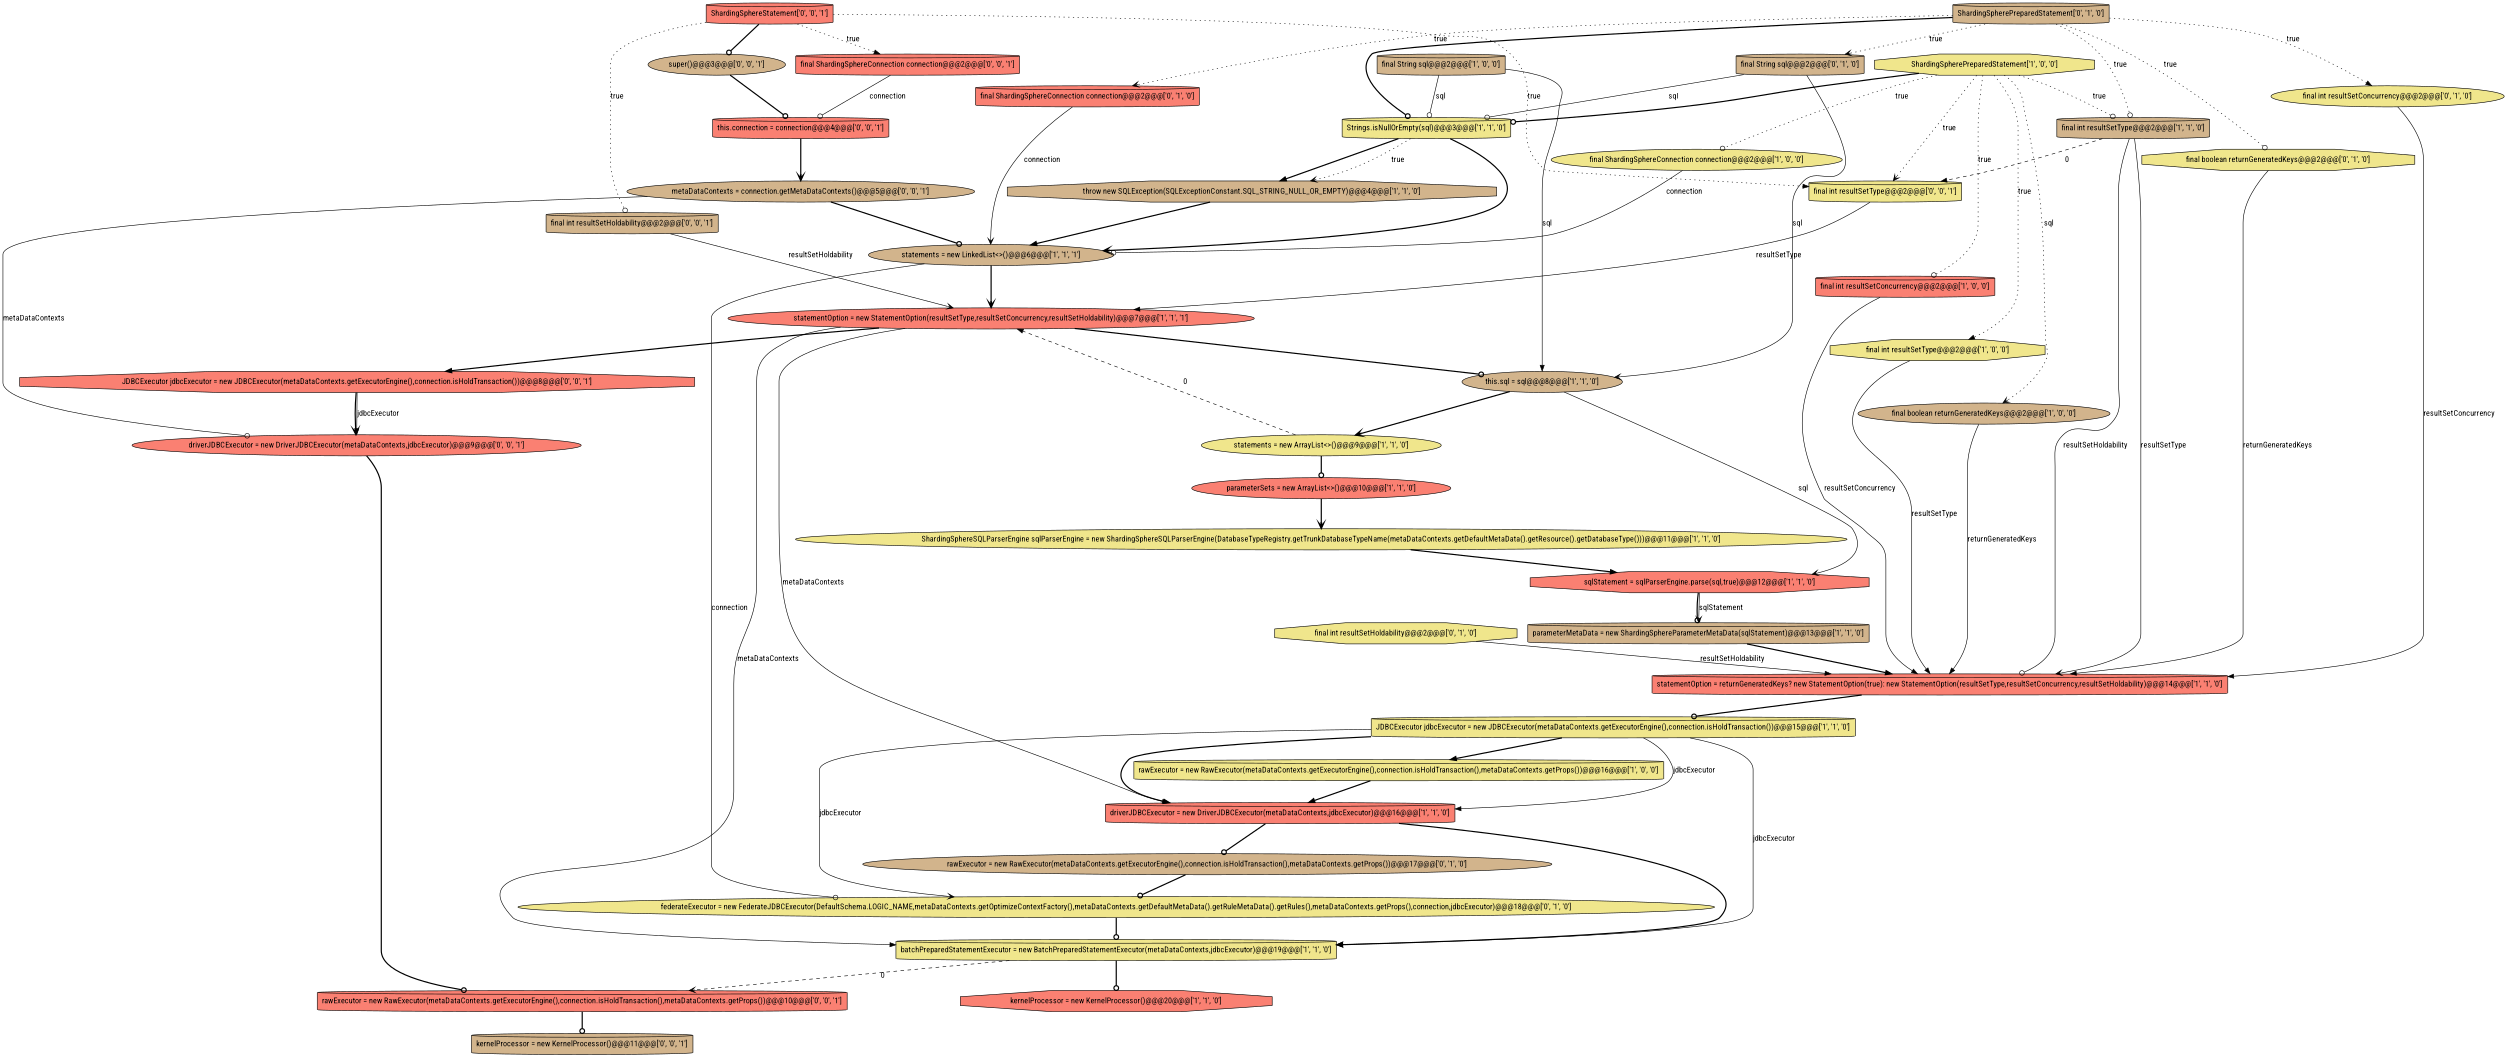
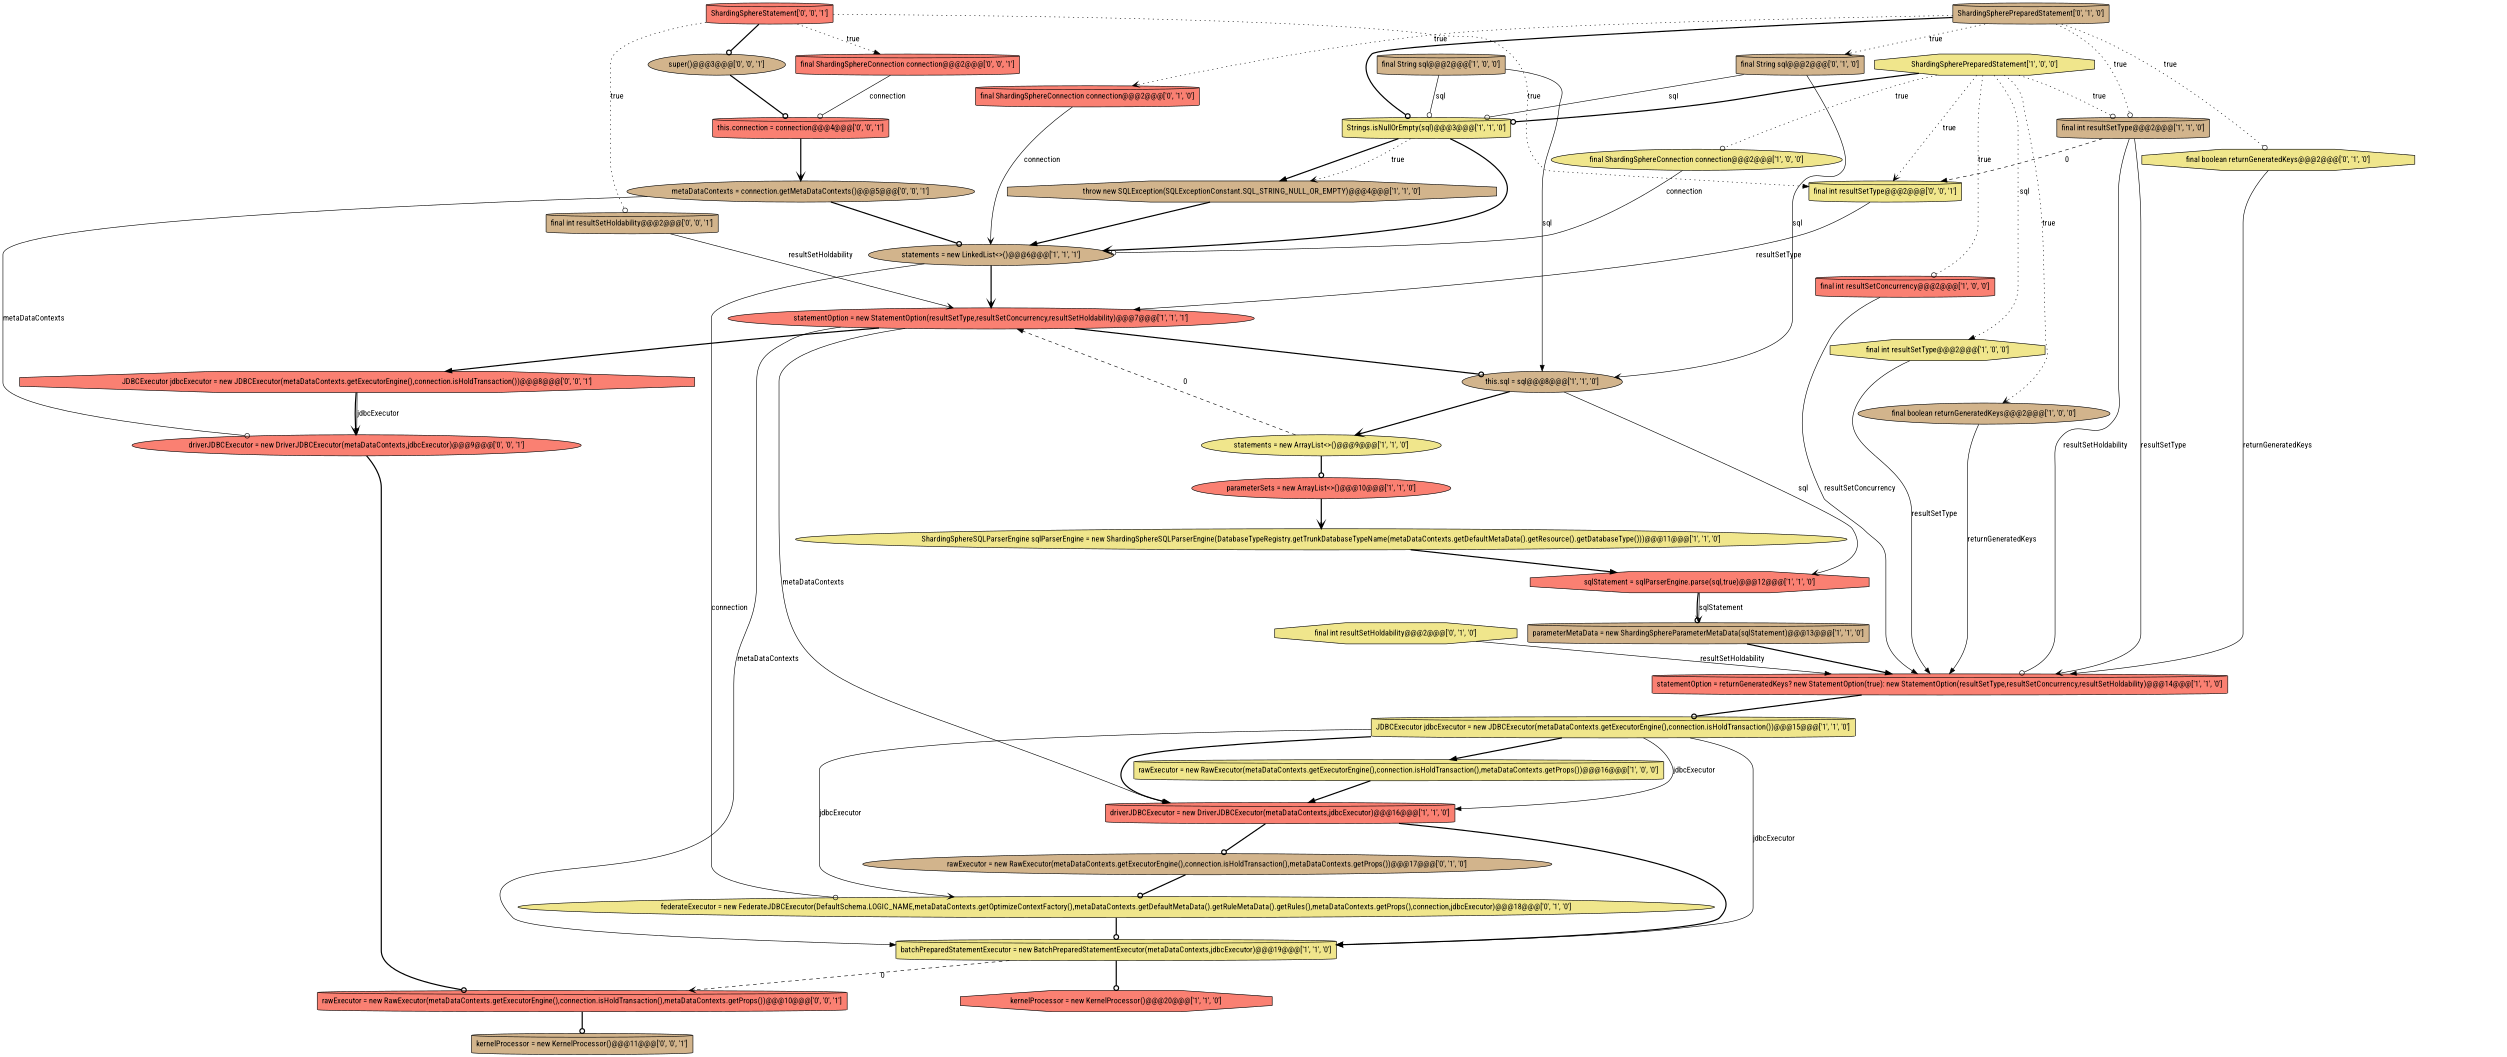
(2388, 96) -> none
(2025, 192) -> (2025, 192)
(2049, 223) -> (2049, 223)
